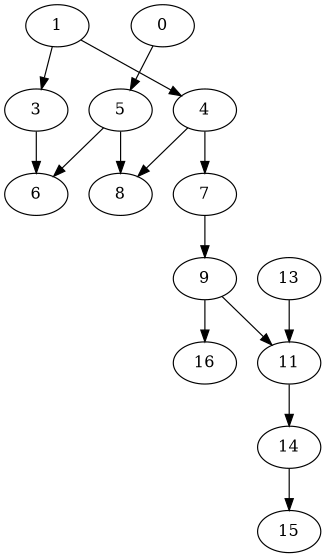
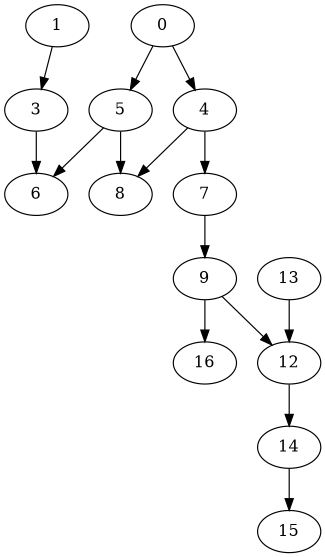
(126, 65) -> (181, 63)
(289, 363) -> (289, 363)
